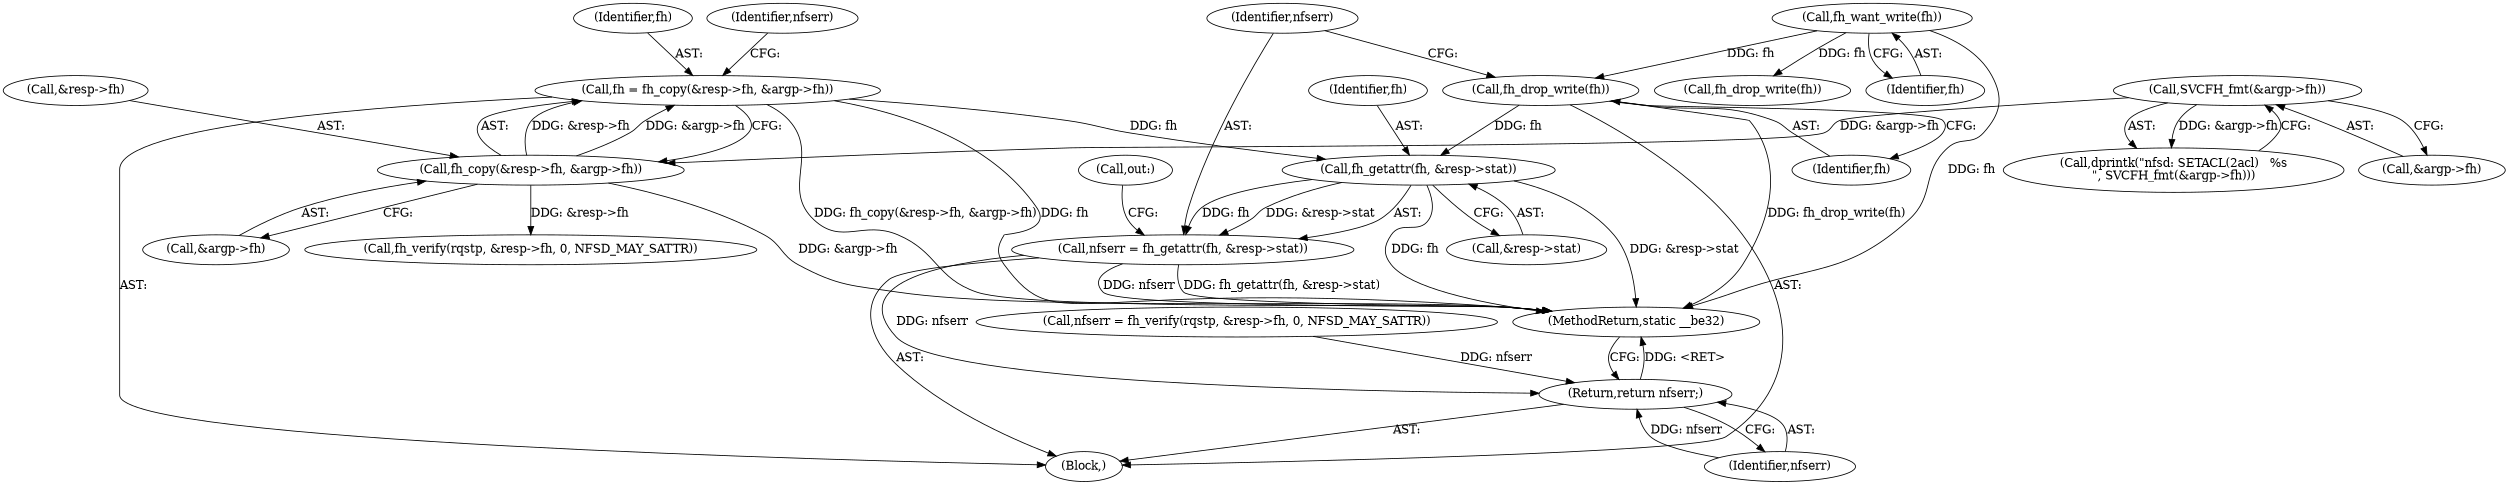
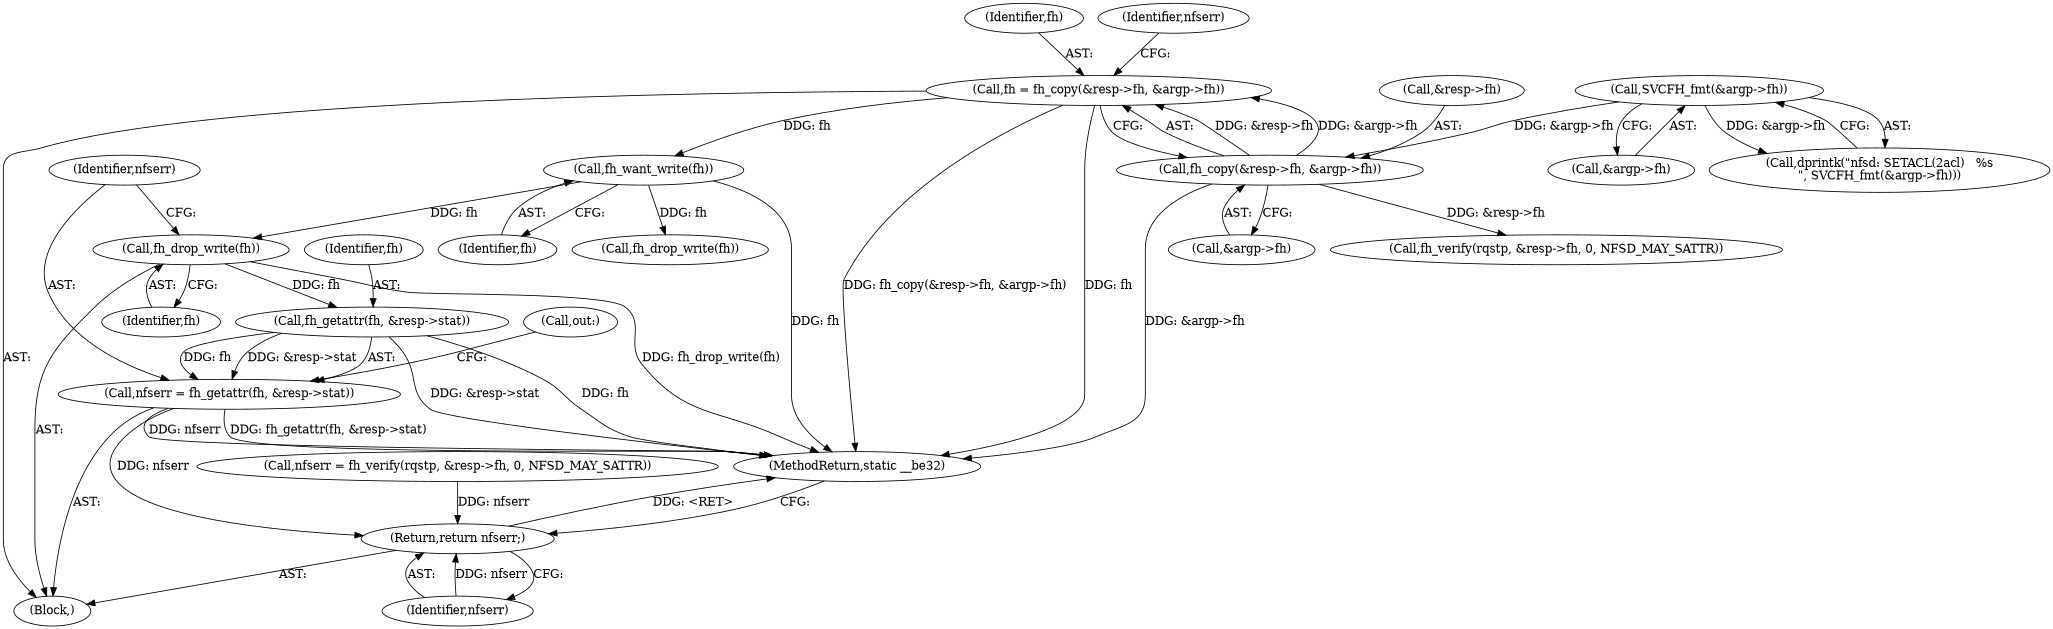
(1084, 123) -> (813, 115)
(1527, 250) -> none
